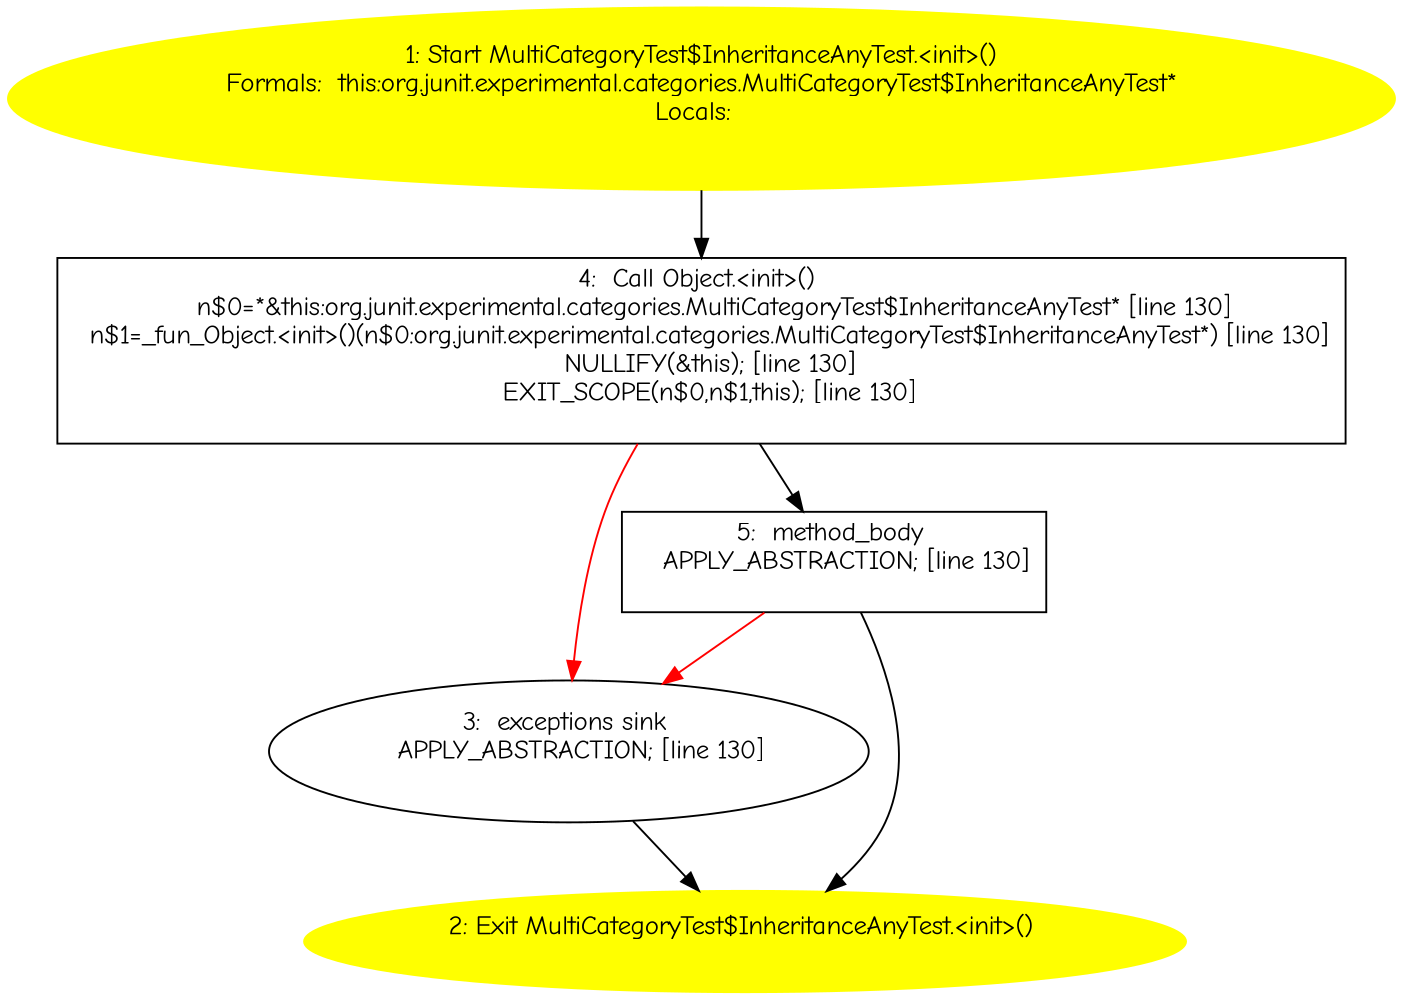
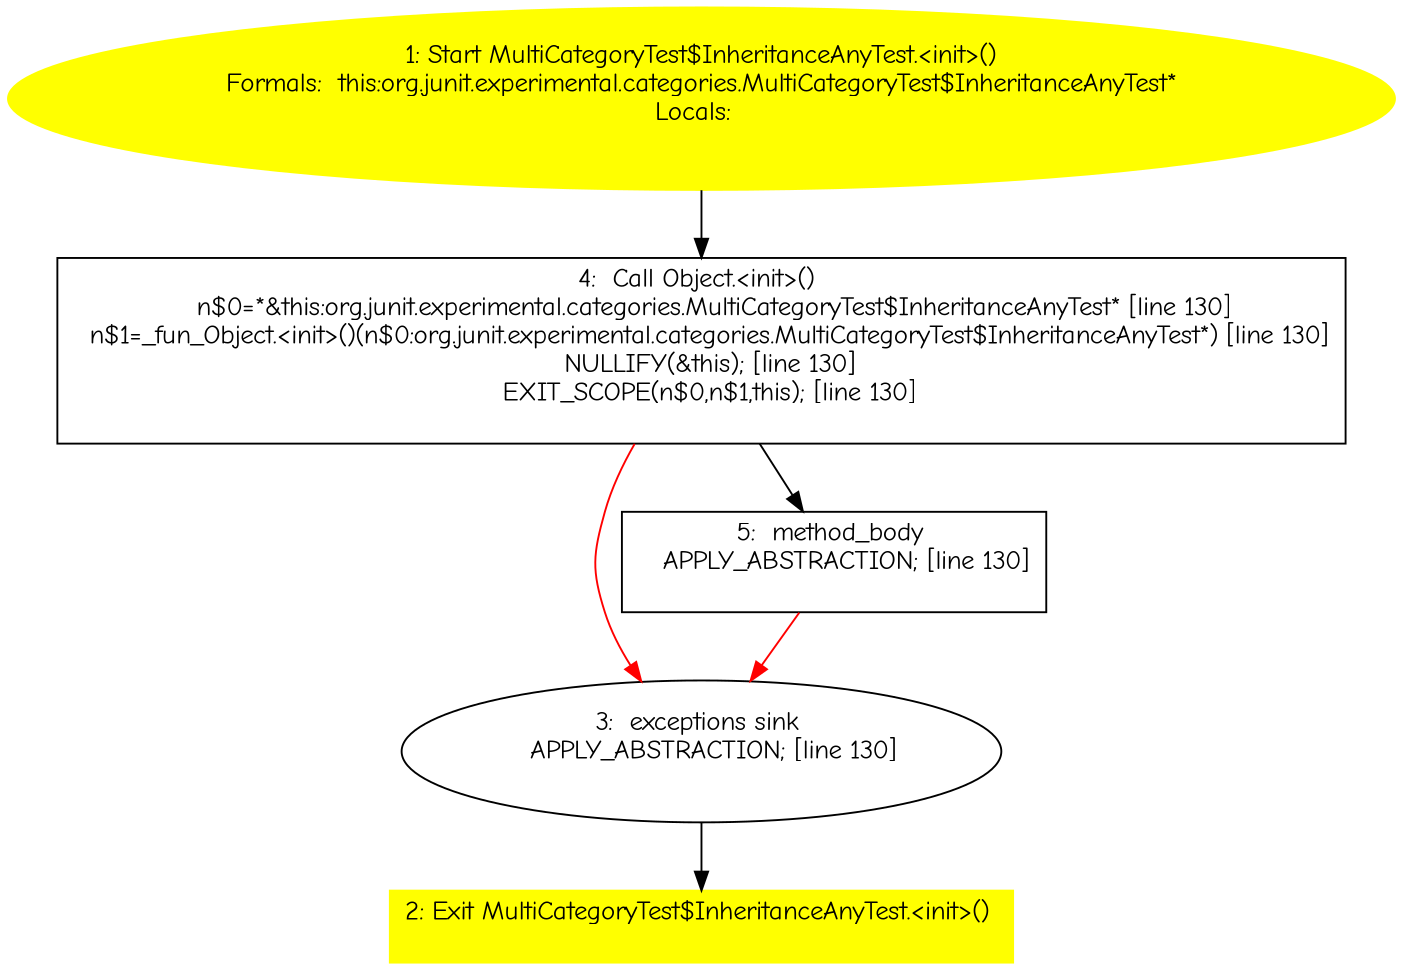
(898, 751) -> none
(745, 942) -> (701, 927)
